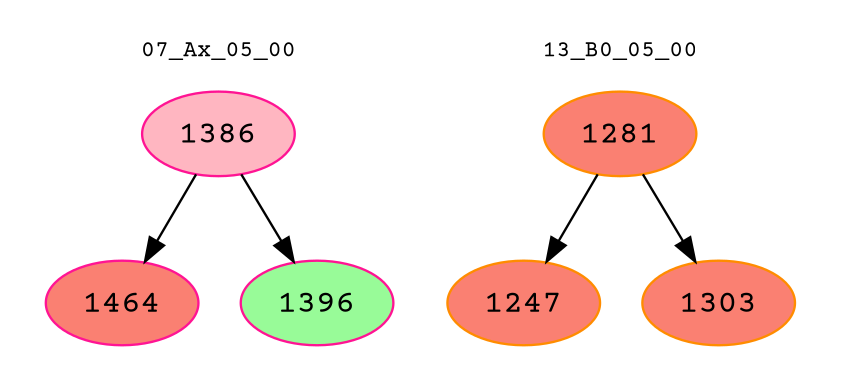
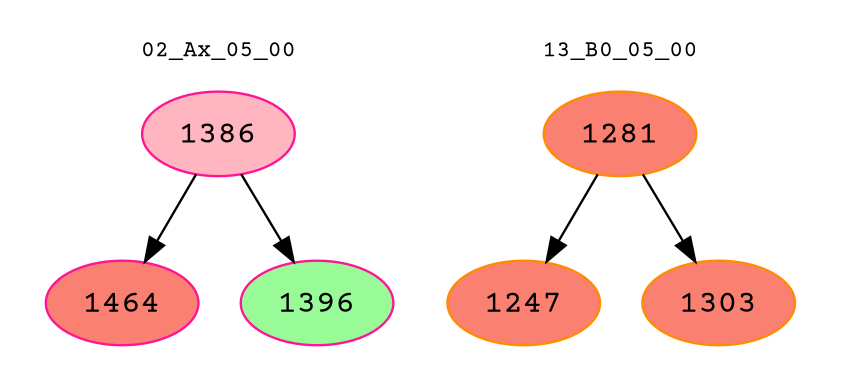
(220, 50) -> (220, 50)
